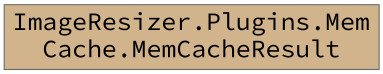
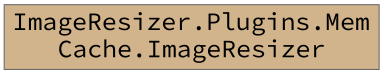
(192, 37) -> (192, 37)
